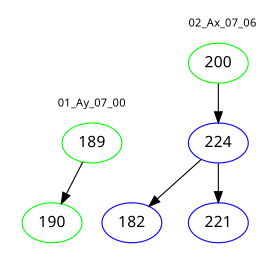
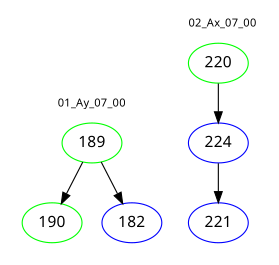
(223, 24) -> (223, 24)
(218, 63) -> (218, 63)
(187, 172) -> (109, 178)
